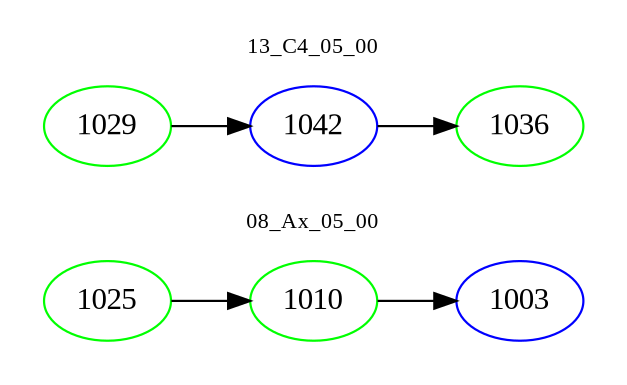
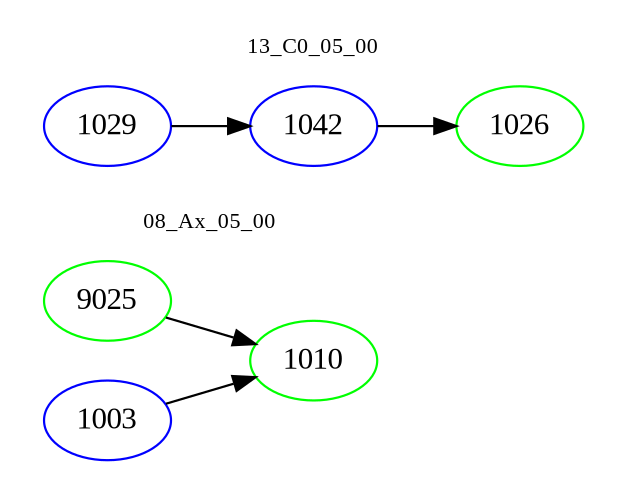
(314, 48) -> (314, 48)
(108, 126) -> (108, 126)
(520, 126) -> (520, 126)
(108, 301) -> (108, 301)
(406, 301) -> (200, 394)
